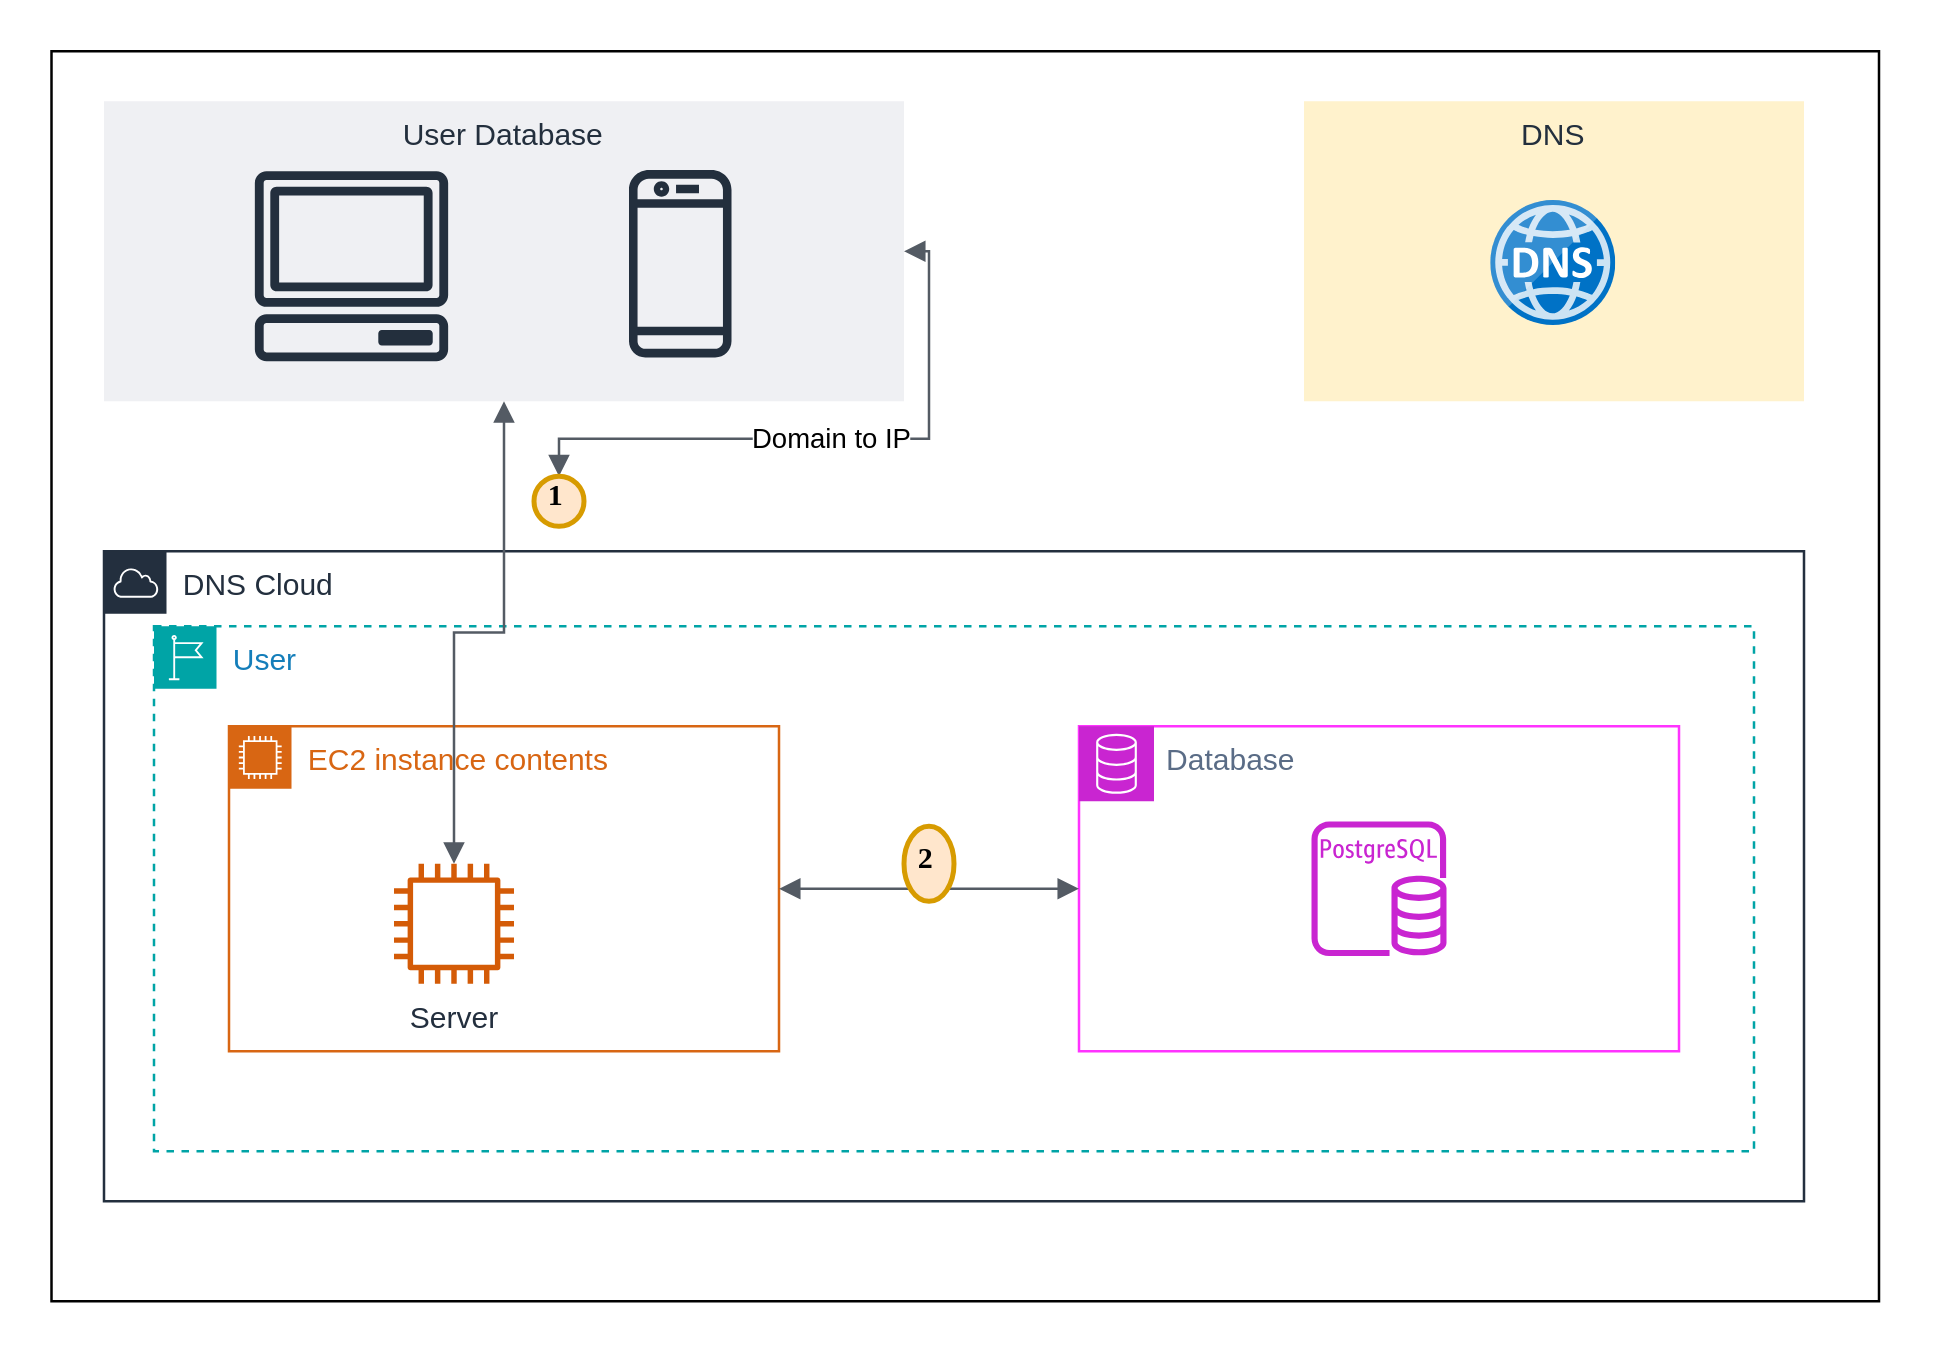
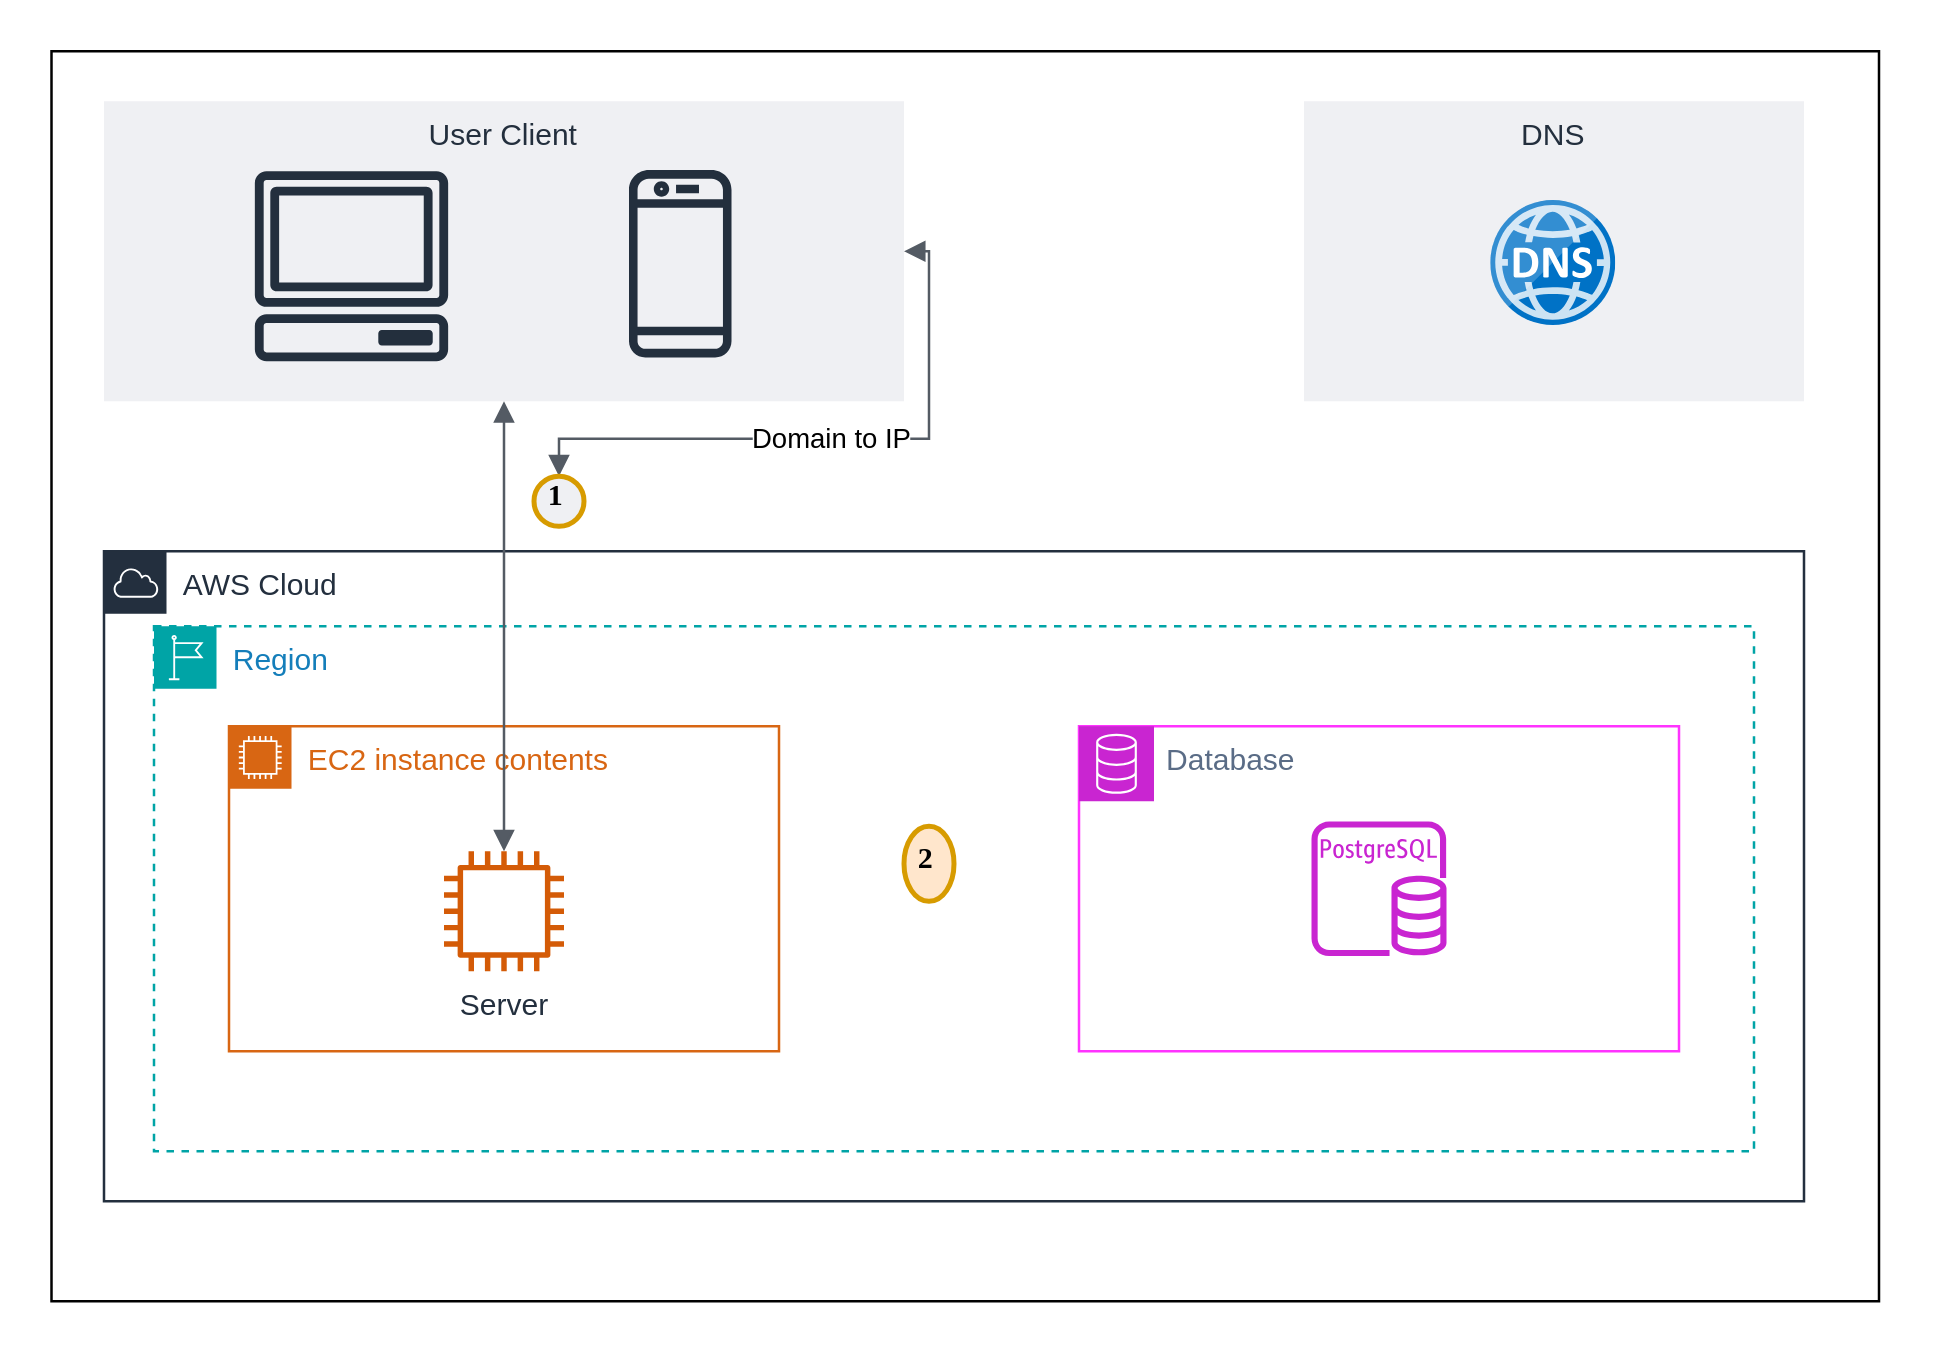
(504, 137) -> (504, 137)
(1554, 137) -> (1554, 137)
(559, 501) -> (559, 501)
(252, 587) -> (252, 587)
(267, 662) -> (280, 662)
(854, 889) -> none
(454, 924) -> (504, 911)
